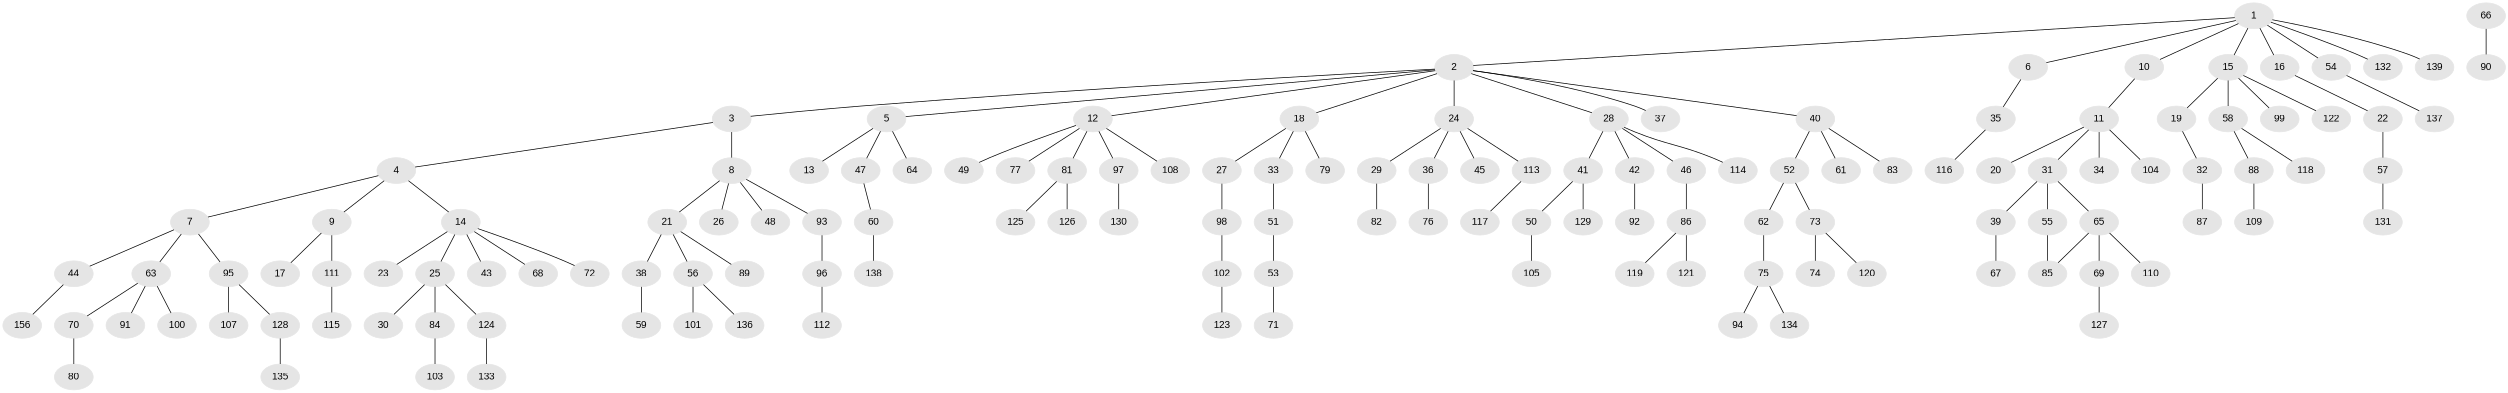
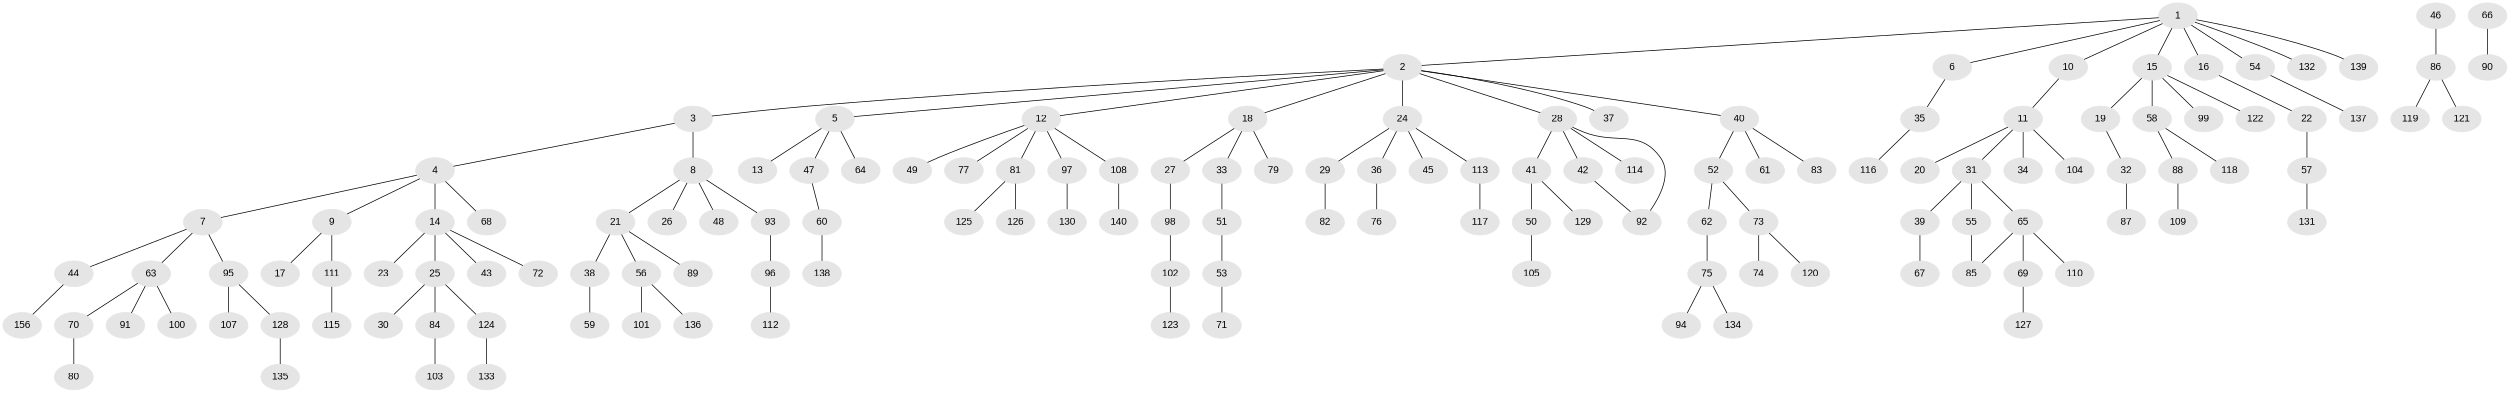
(1648, 145) -> (1646, 145)
none -> (1119, 222)
(500, 248) -> (461, 196)
